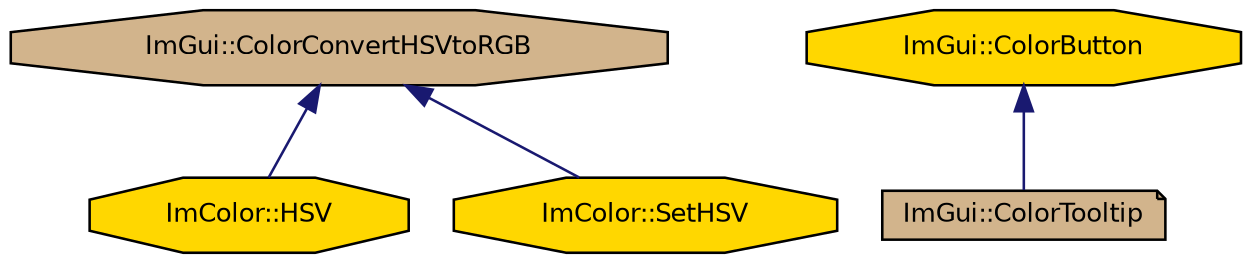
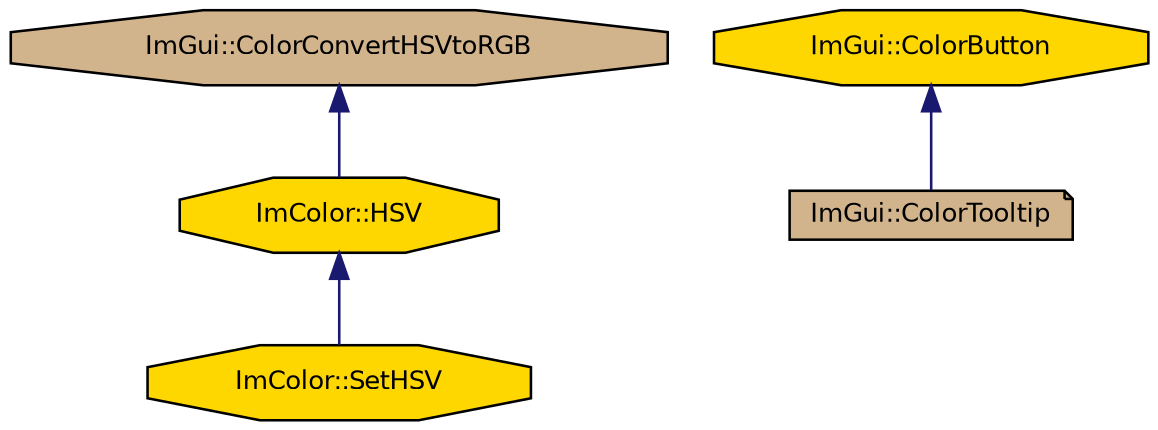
(504, 138) -> (339, 312)
